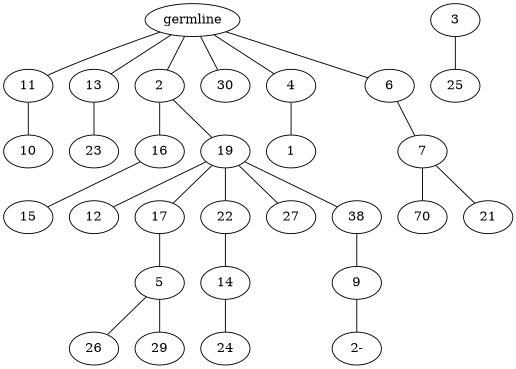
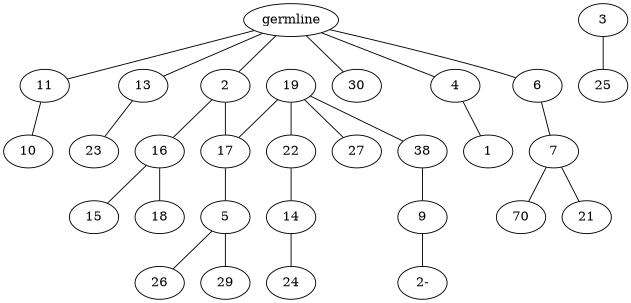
(192, 119) -> (225, 119)
(94, 217) -> none
none -> (160, 217)
